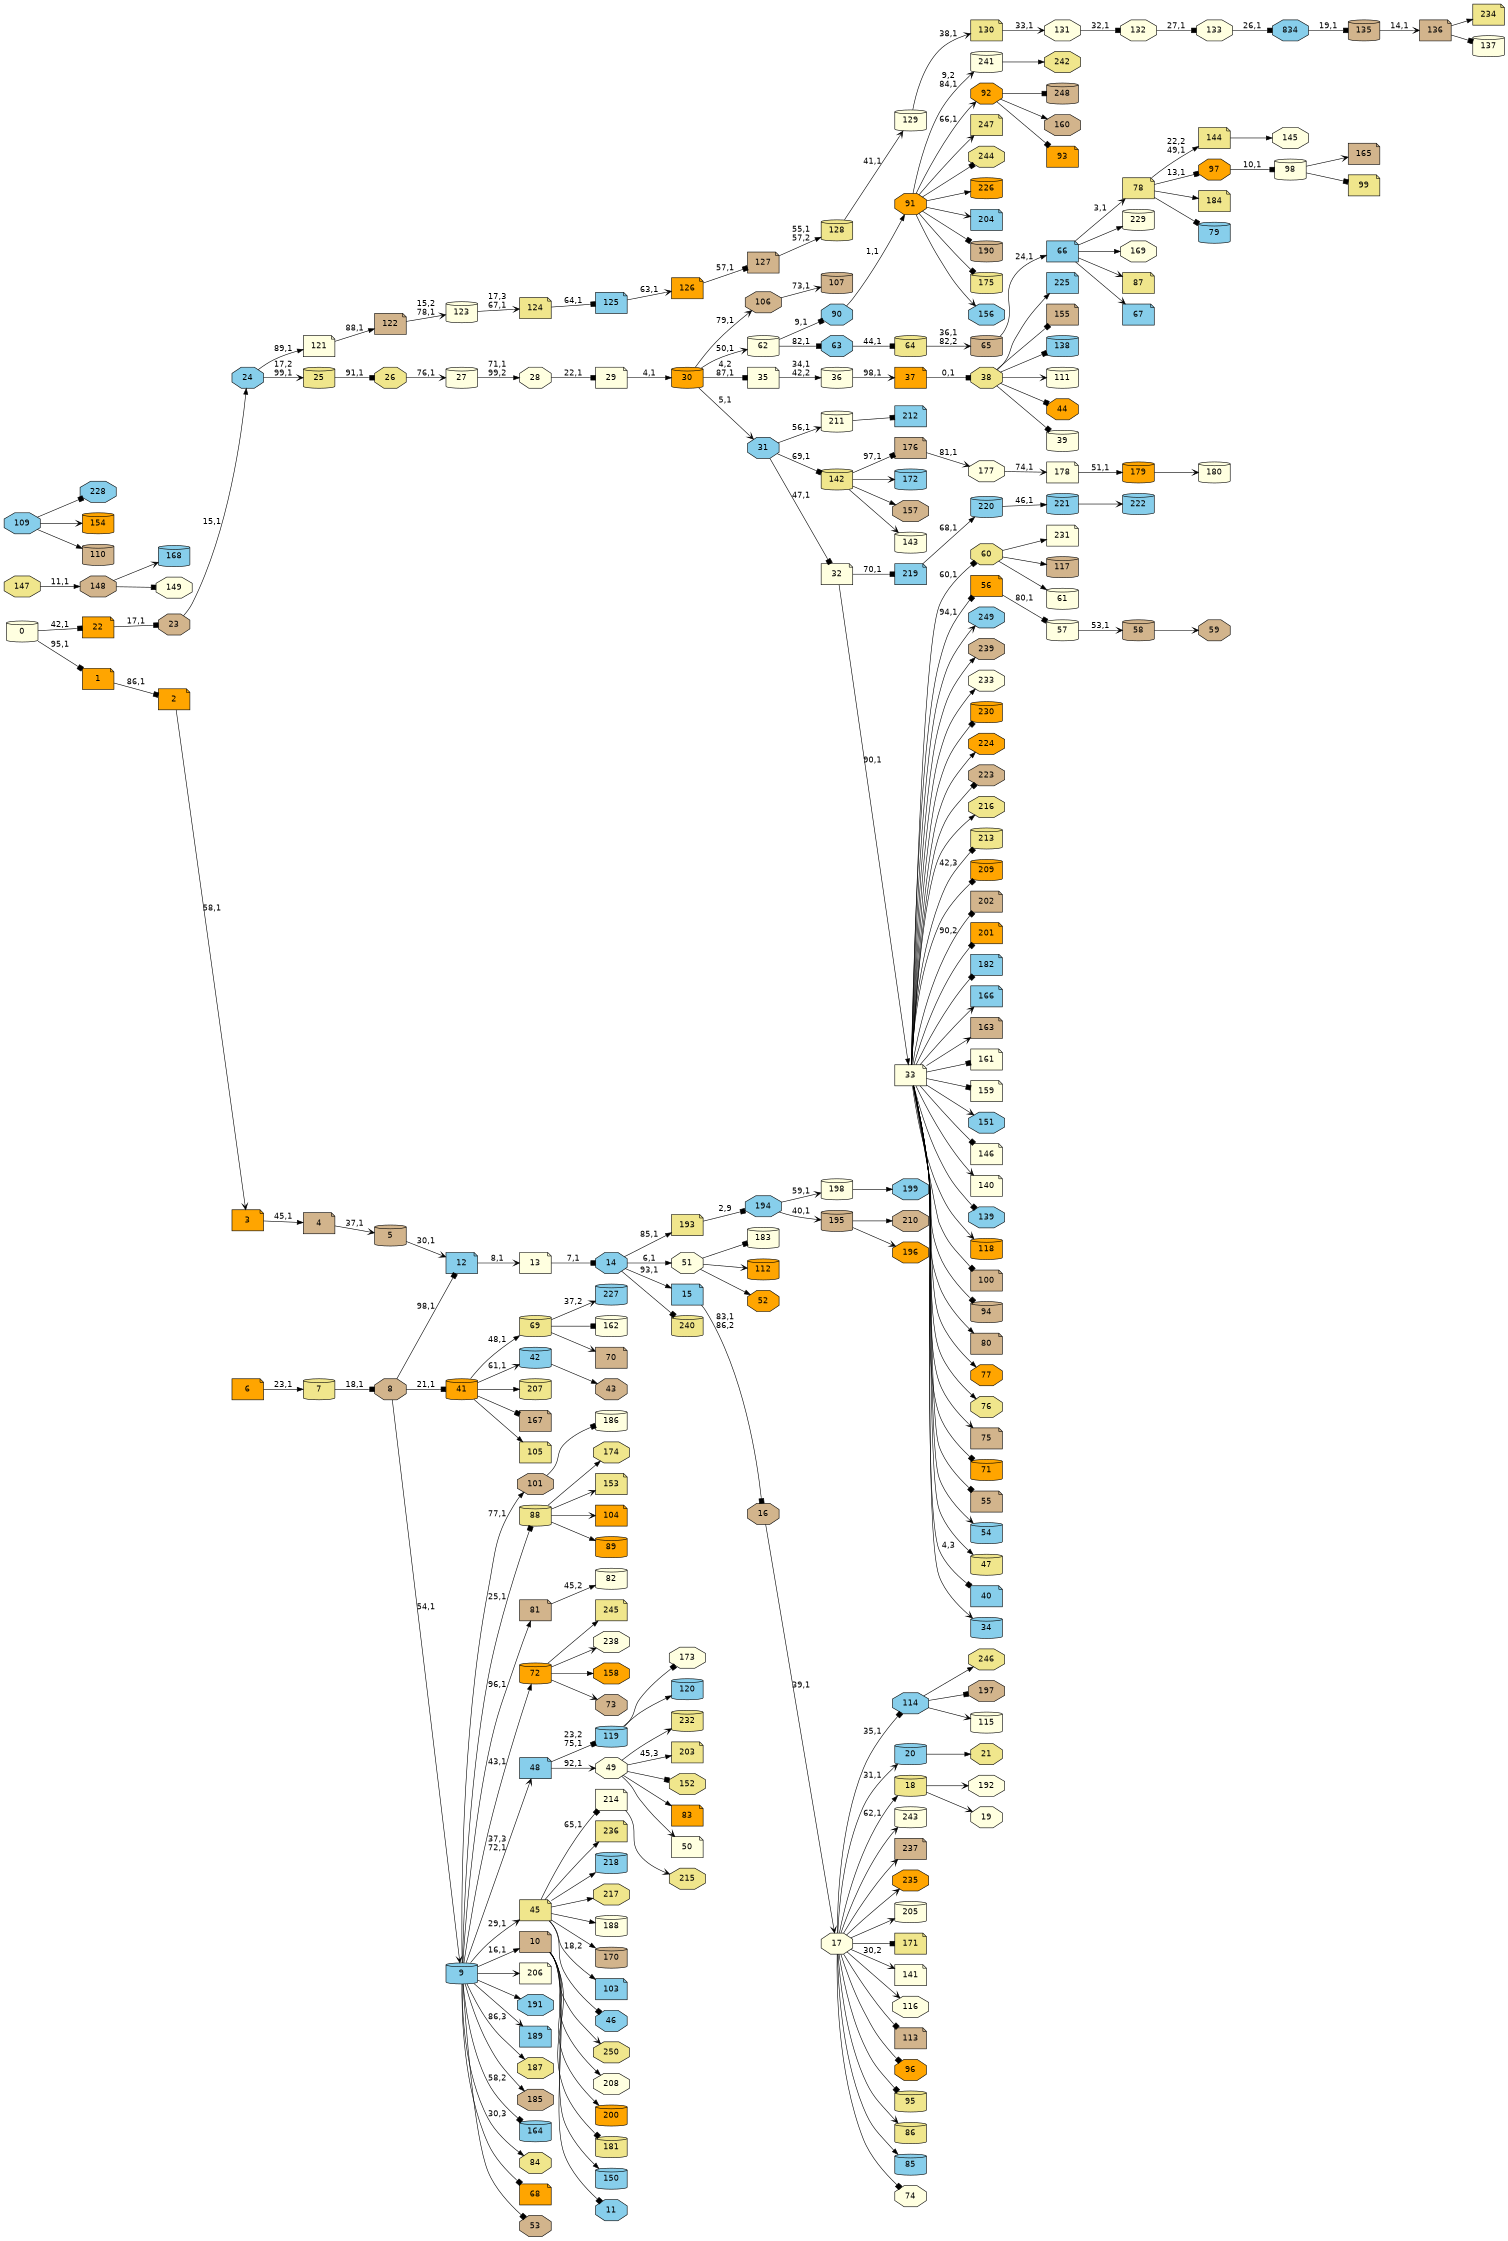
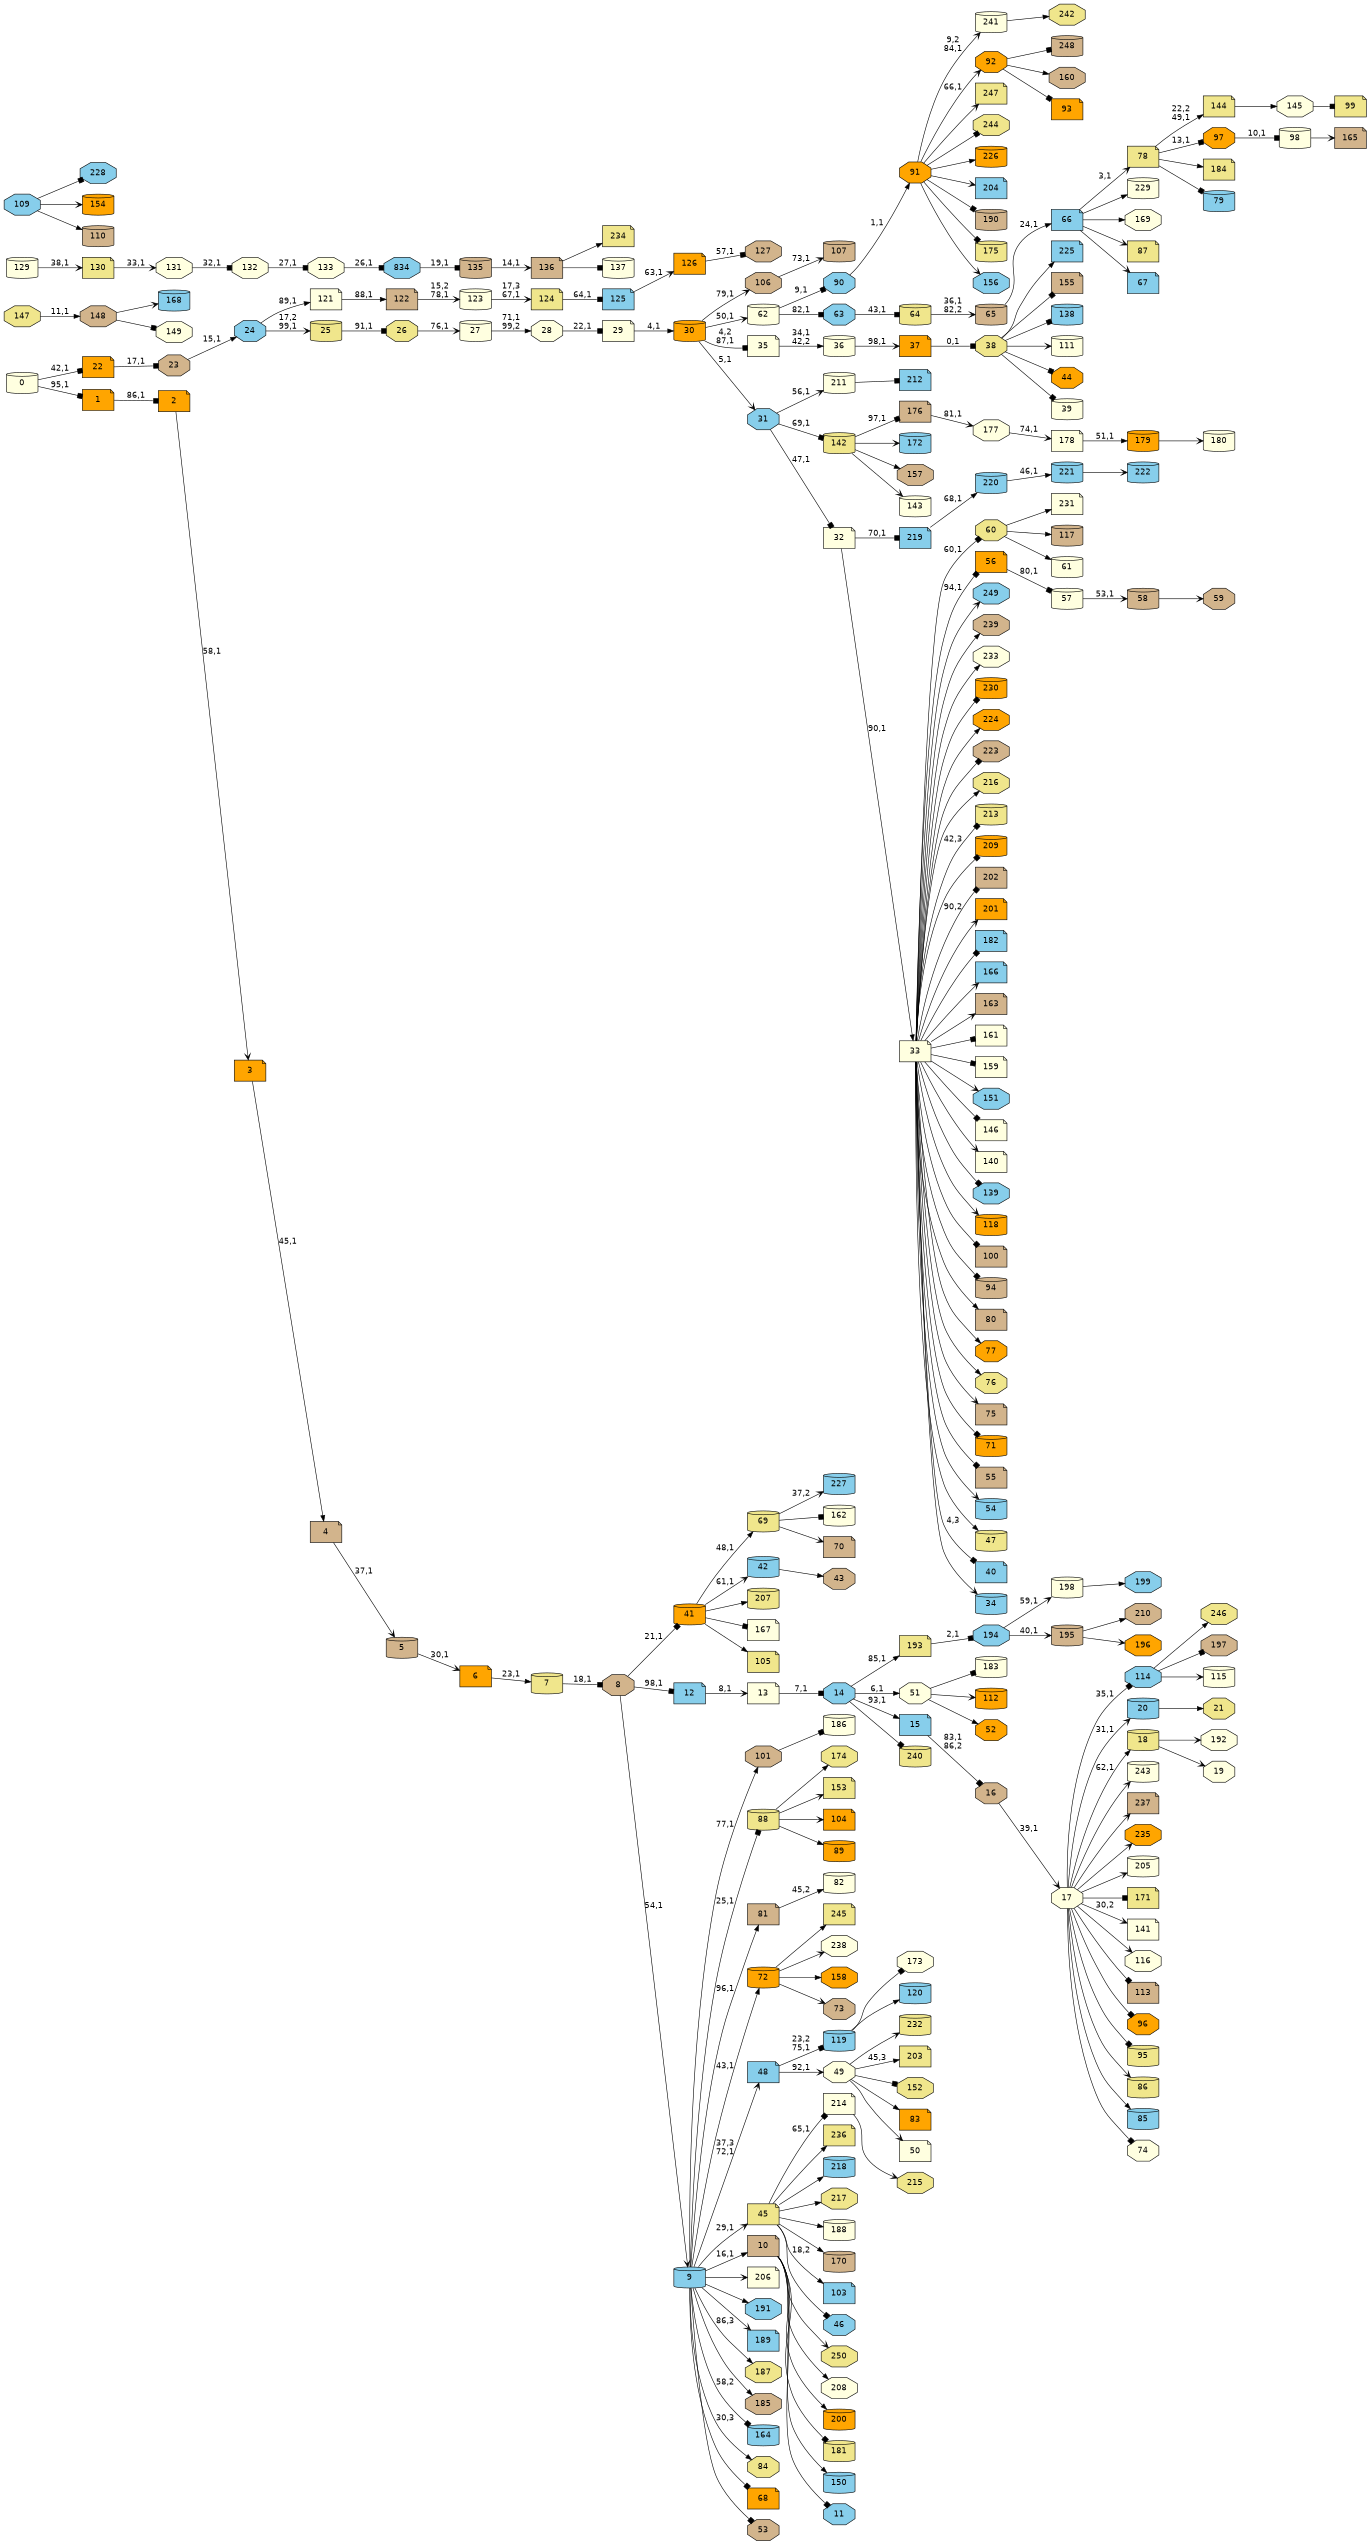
(1324, 177) -> (1321, 106)
(837, 230) -> none
(763, 263) -> (763, 251)
(873, 342) -> (877, 310)
(936, 1004) -> (941, 980)
(725, 1209) -> (953, 1635)
(423, 1248) -> (436, 1661)
(535, 1421) -> (763, 1630)
